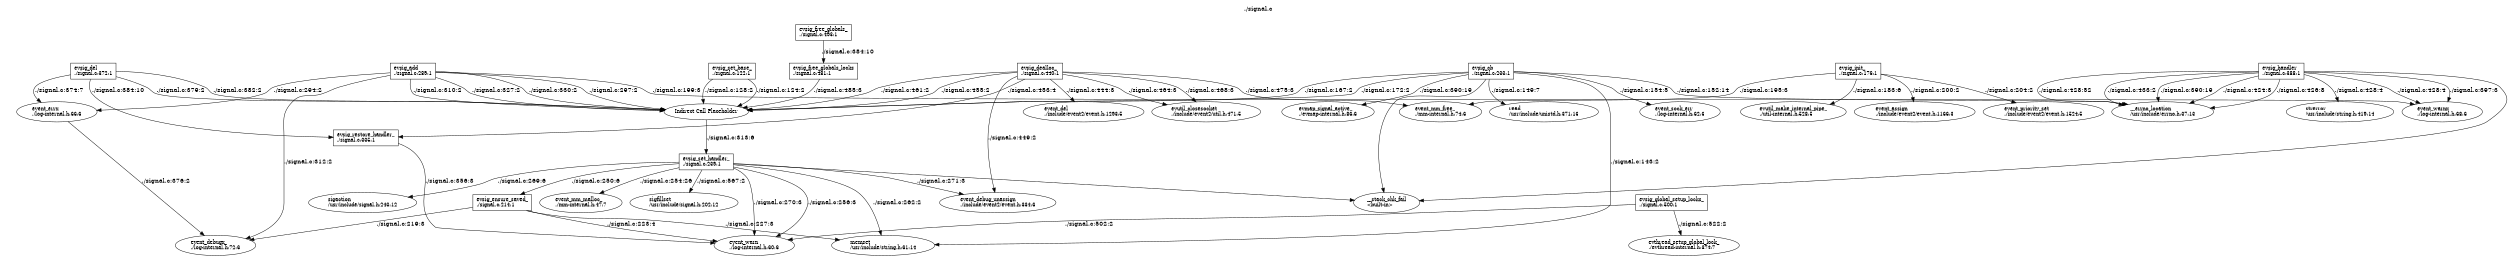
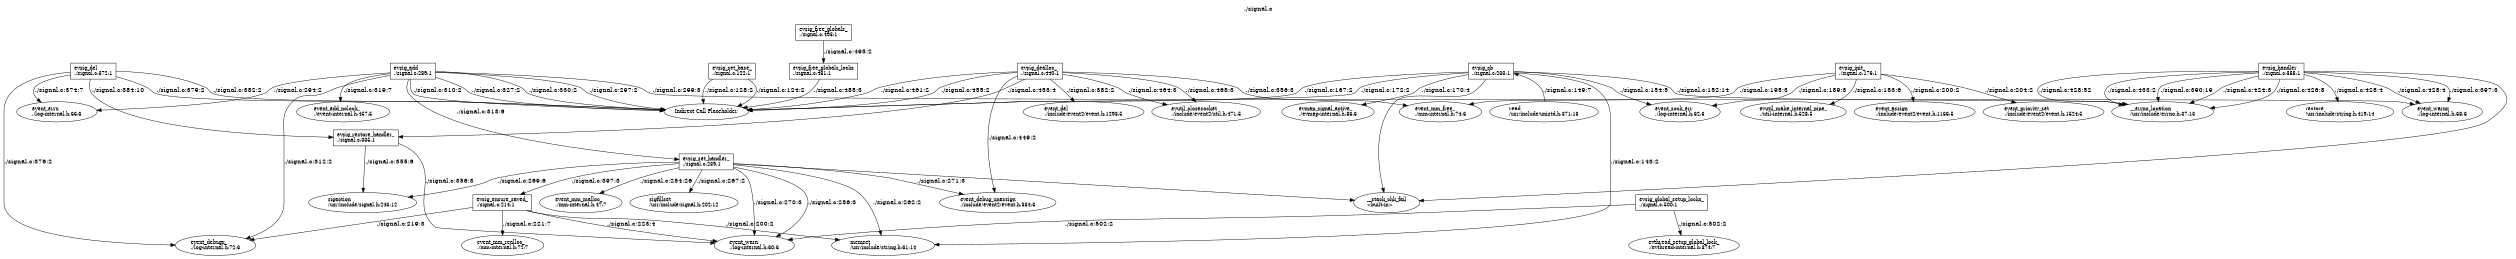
(848, 52) -> (848, 52)
(677, 90) -> (677, 90)
(1090, 90) -> (1090, 90)
(1270, 90) -> (1270, 90)
(1446, 90) -> (1446, 90)
(1491, 93) -> (1536, 84)
none -> (1784, 96)
none -> (343, 112)
(1915, 112) -> (1915, 112)
(2340, 112) -> (2340, 112)
(706, 135) -> (530, 140)
none -> (364, 167)
(135, 177) -> (5, 205)
(596, 181) -> (596, 181)
(721, 181) -> (721, 181)
(750, 224) -> (750, 224)
(1702, 224) -> (1702, 224)
none -> (503, 245)
